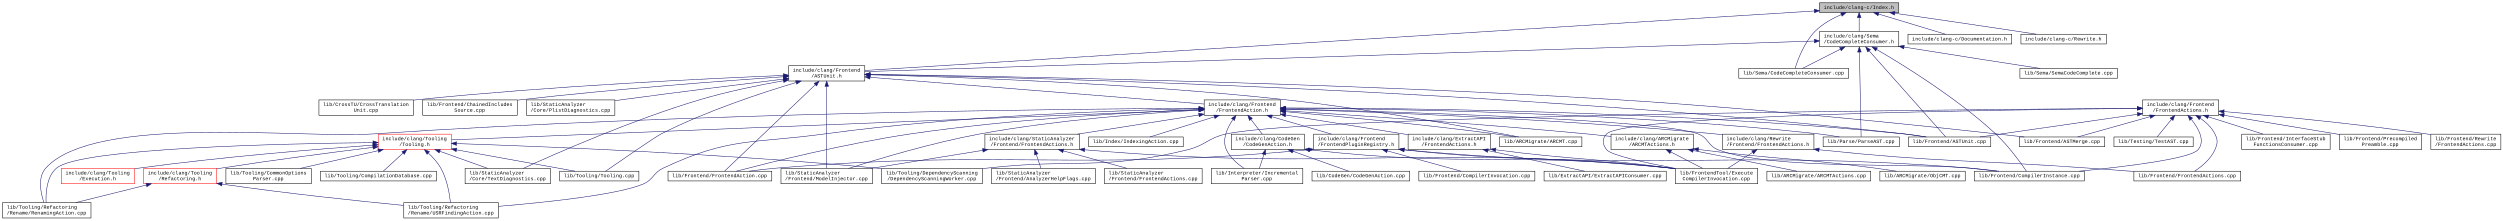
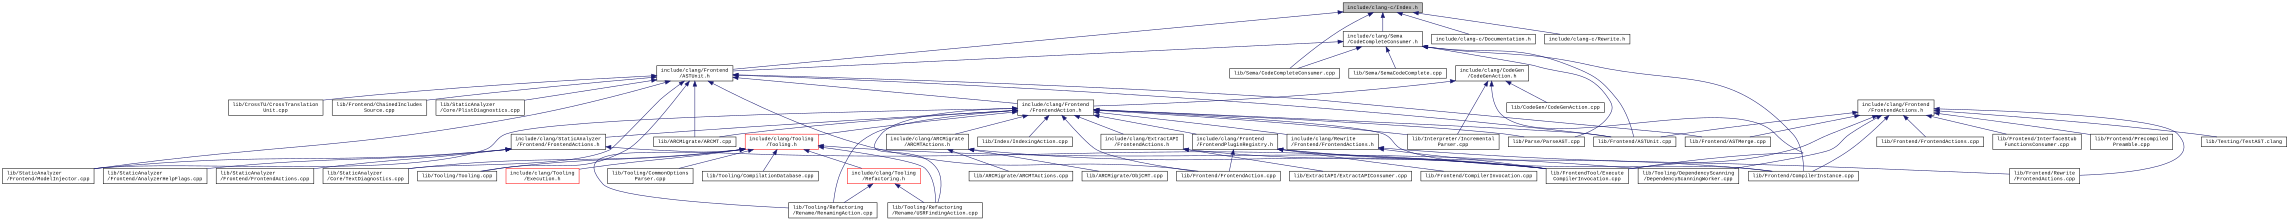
(1257, 127) -> (1299, 96)
(2154, 142) -> (2244, 142)
(1976, 162) -> (1775, 165)
